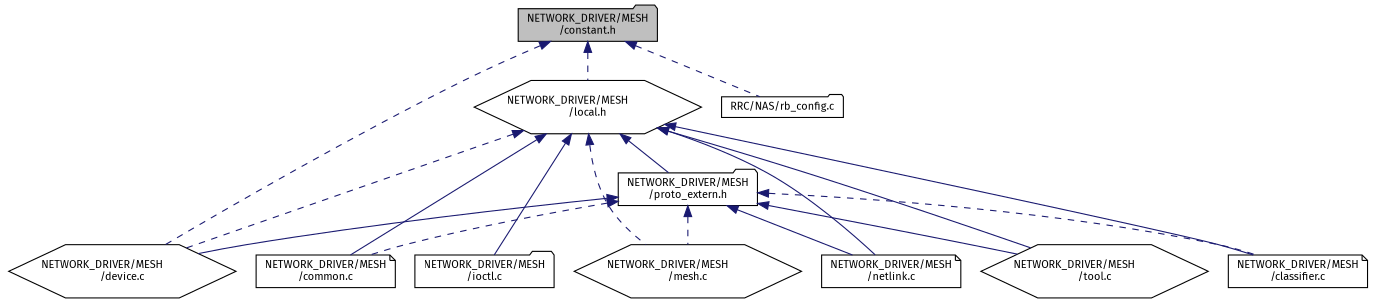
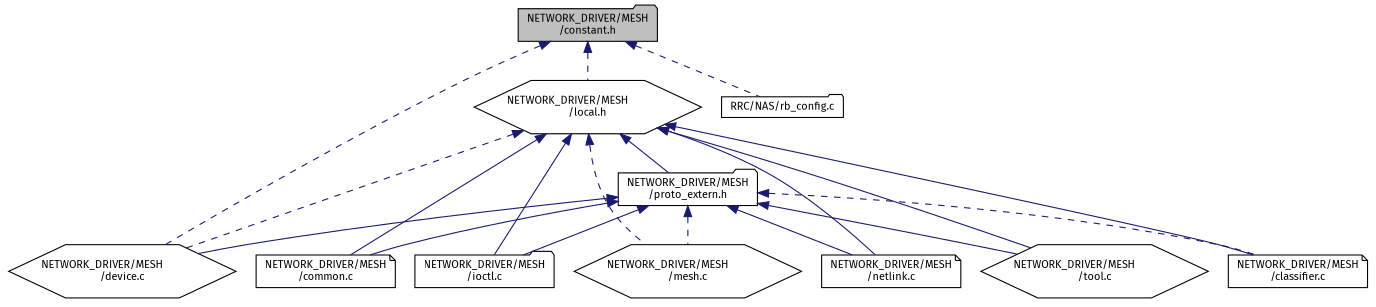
(488, 226) -> (488, 226)
none -> (581, 232)
